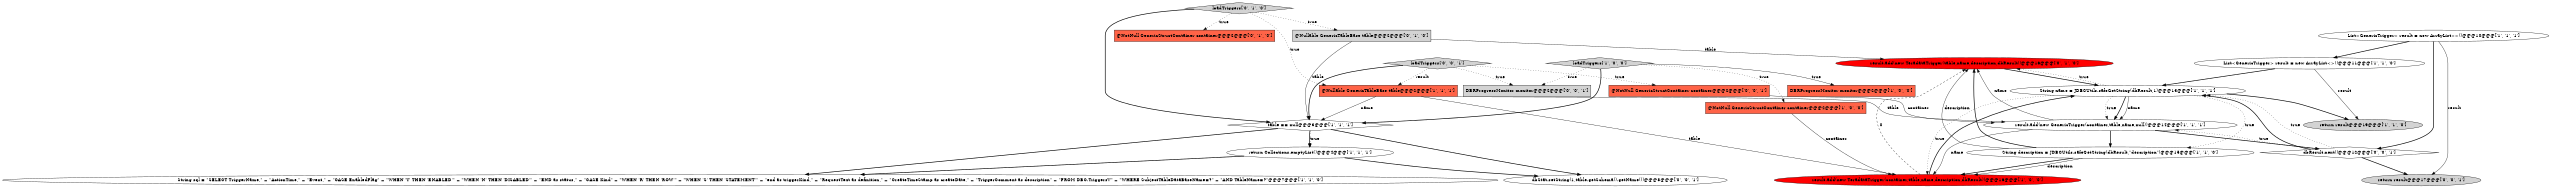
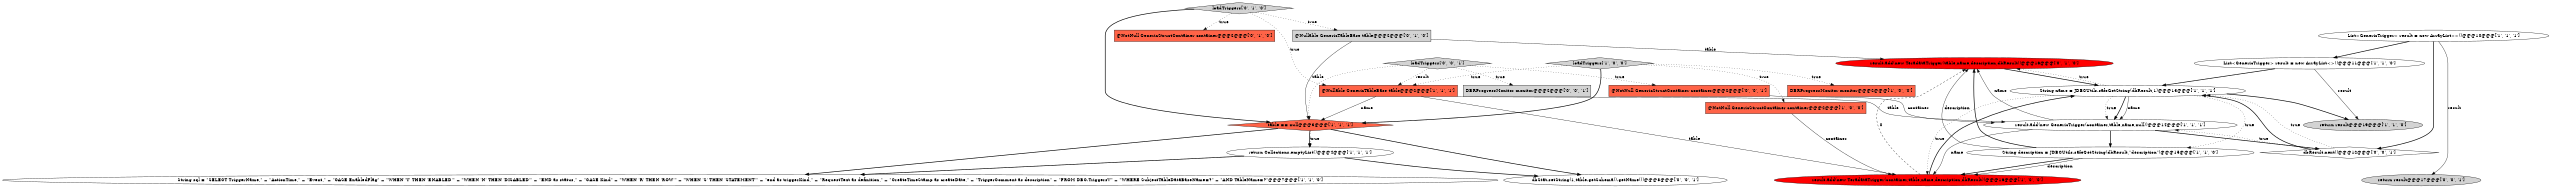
(1740, 69) -> (1740, 69)
(1342, 74) -> (1342, 74)
(1567, 76) -> (1491, 72)
(1310, 125) -> (1310, 125)
(2383, 166) -> none
